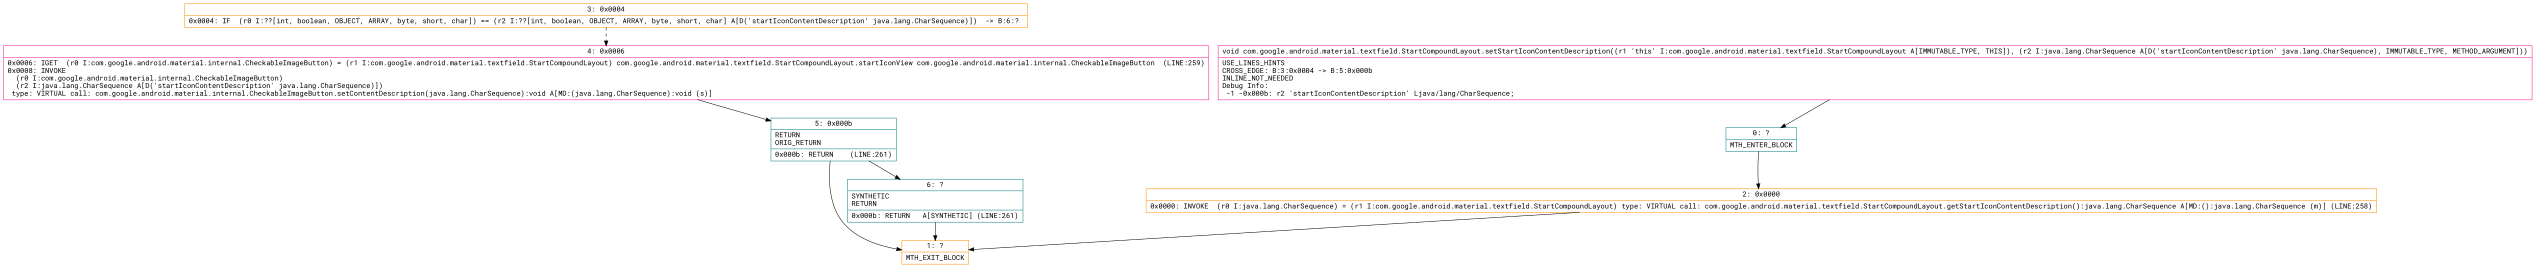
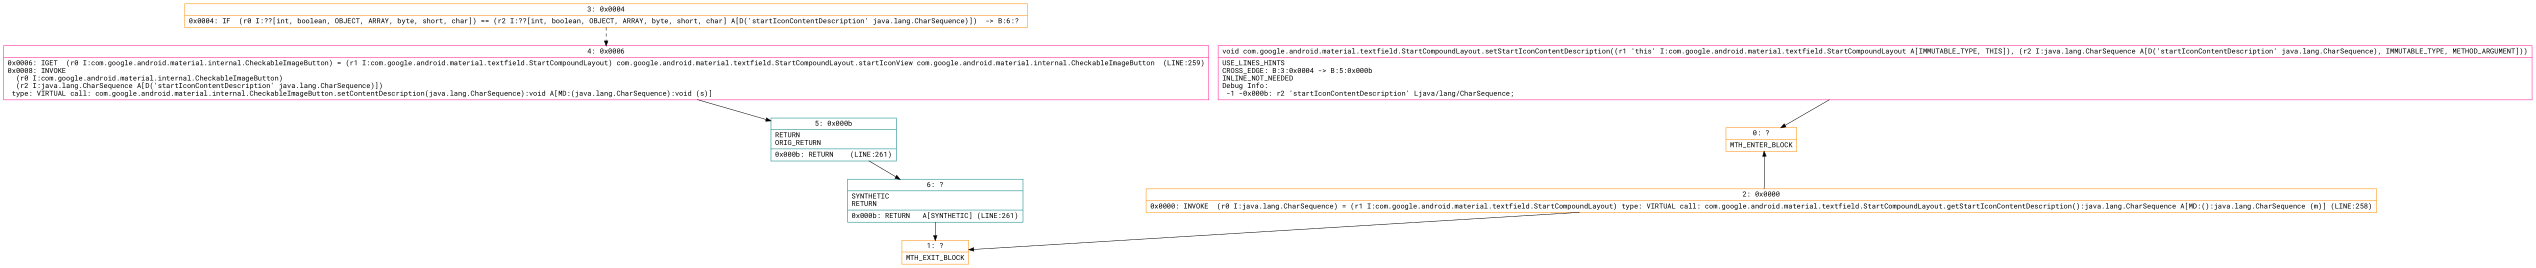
(1761, 140) -> (1761, 140)
(1758, 167) -> (1765, 173)
(842, 221) -> none
